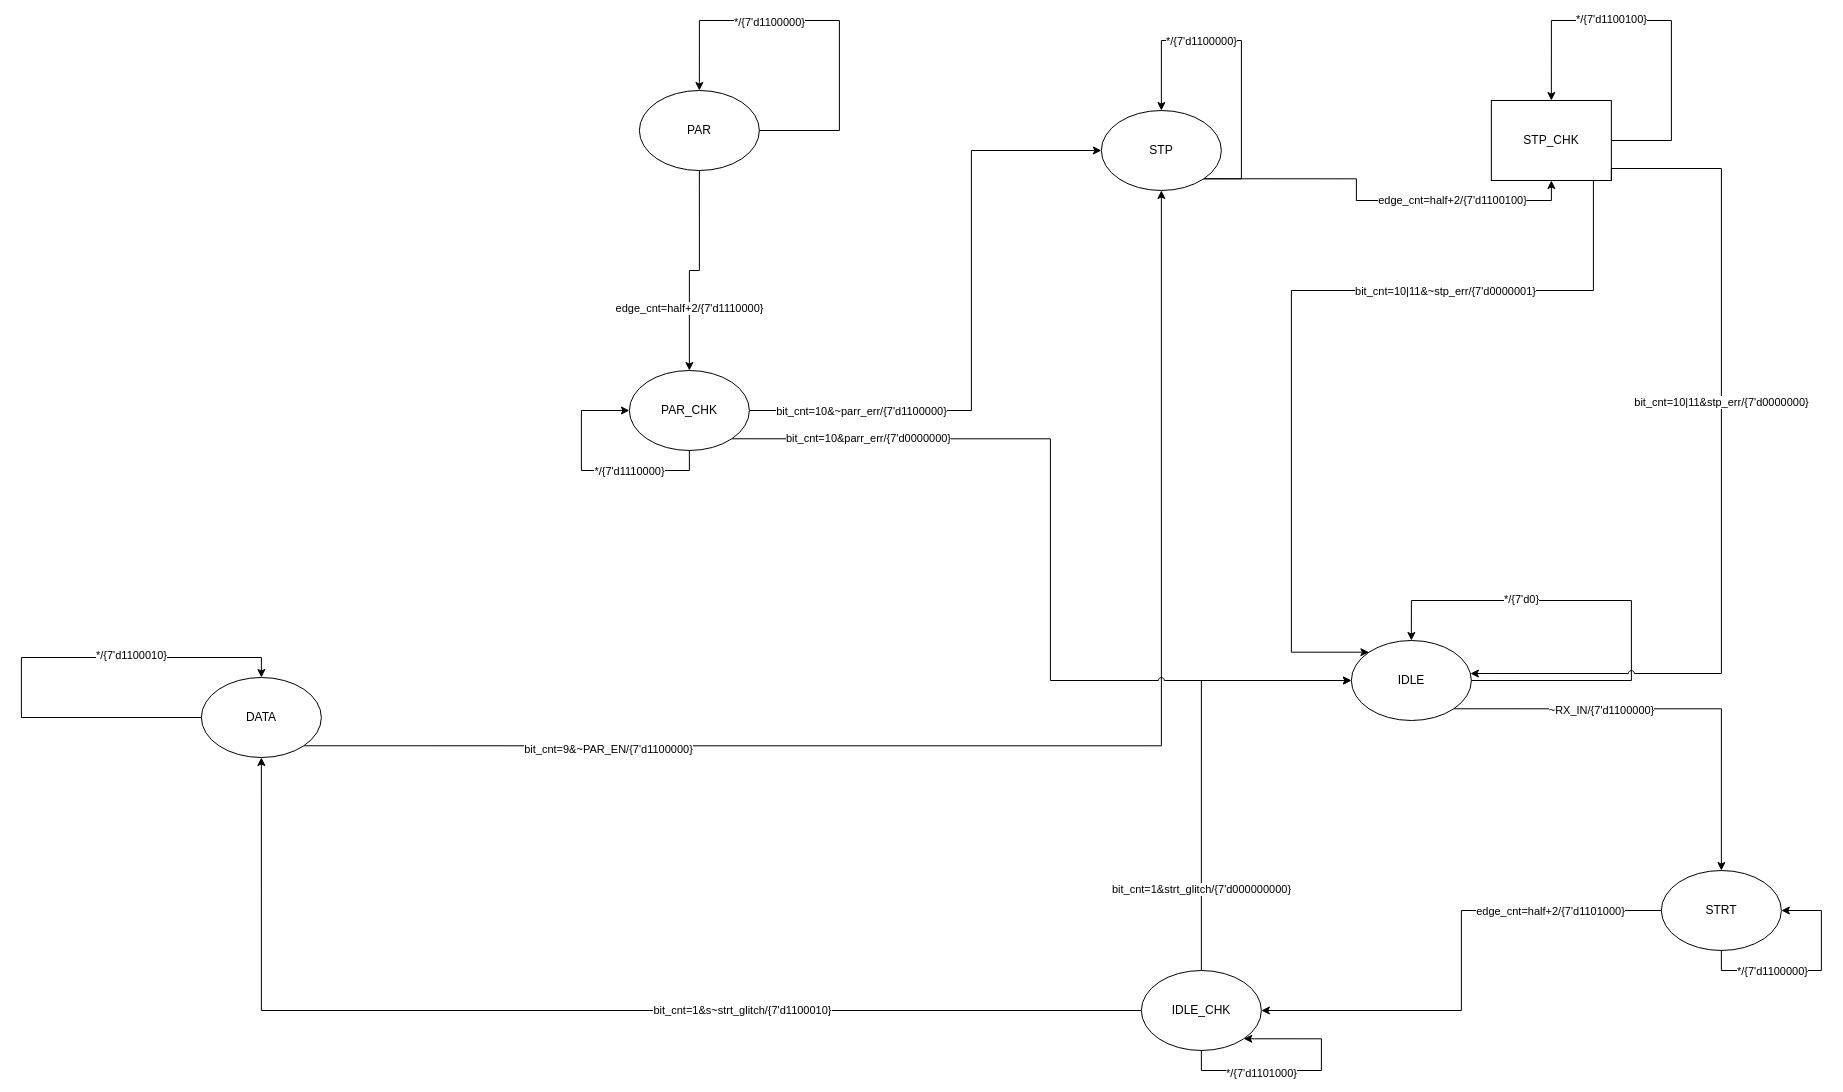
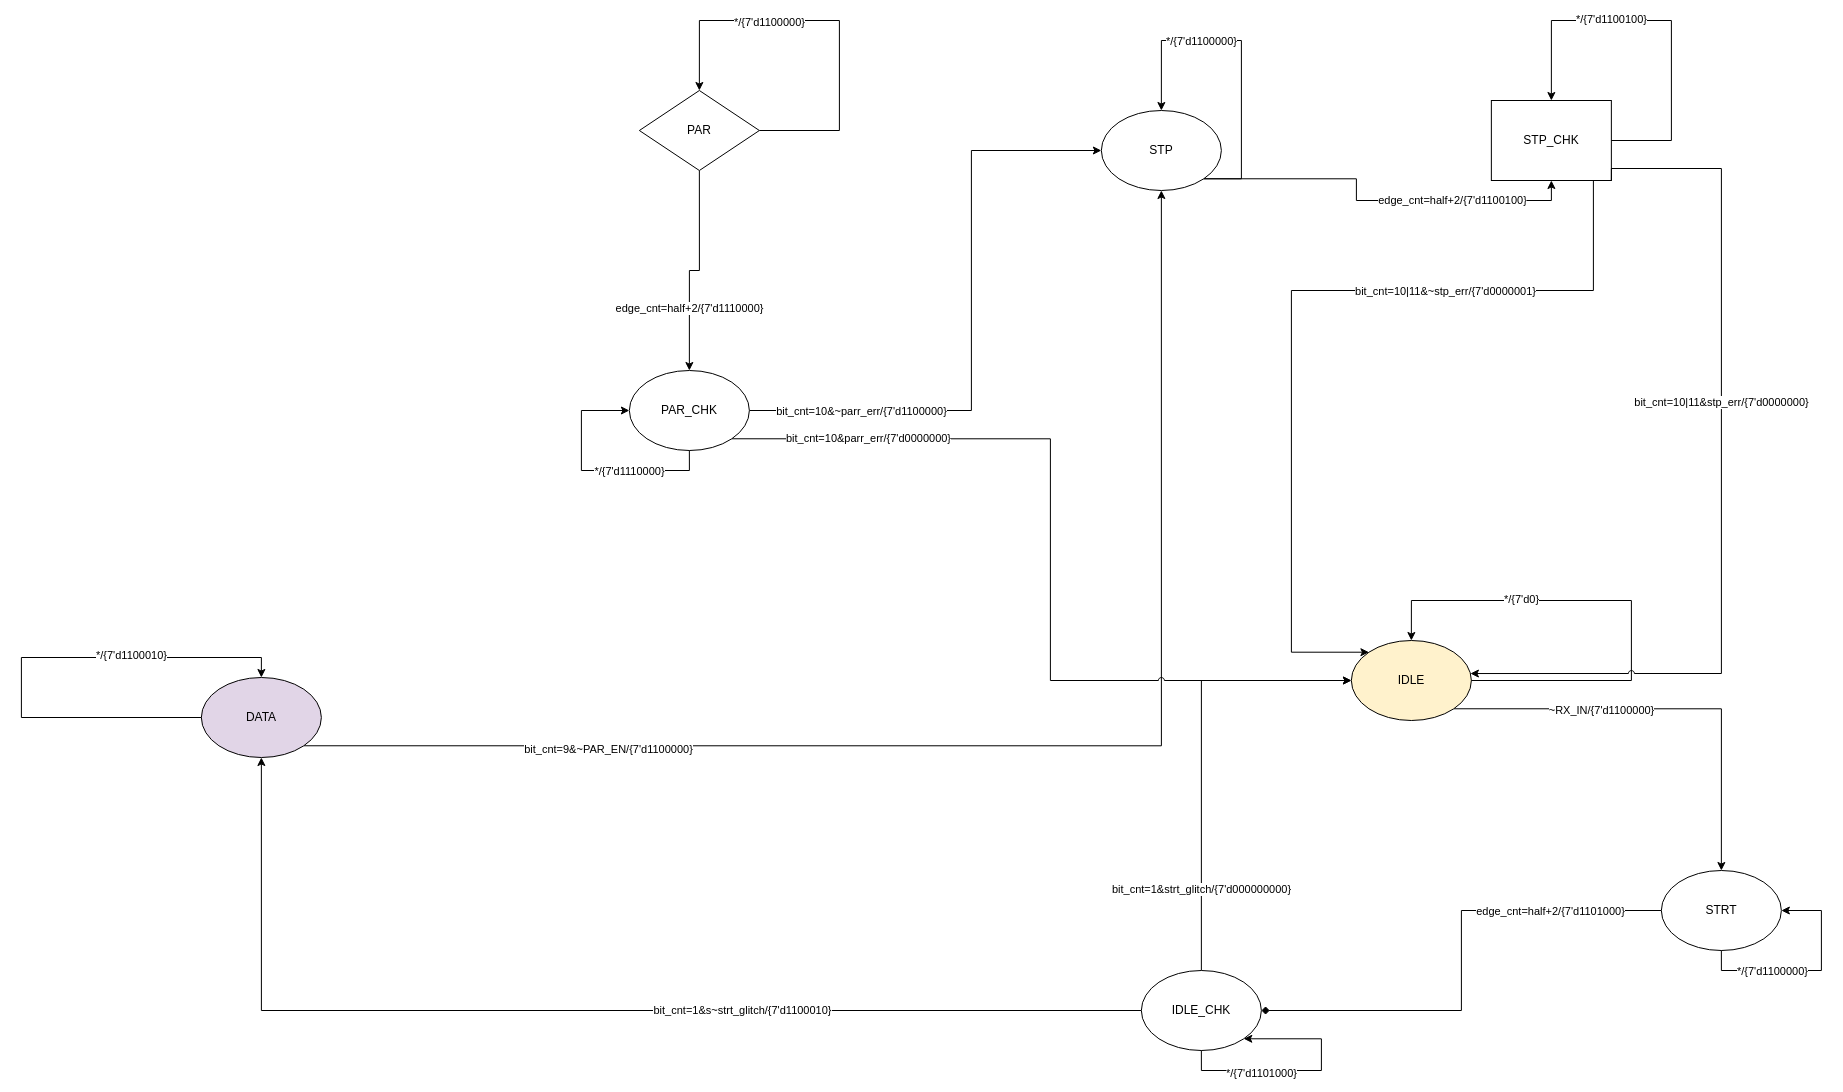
(699, 131) -> (699, 131)
(1411, 681) -> (1411, 681)
(261, 718) -> (261, 718)
(1269, 1011) -> (1270, 1011)
